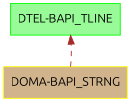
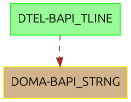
(71, 55) -> (60, 47)
